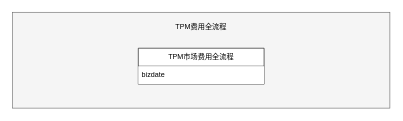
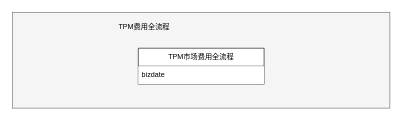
(201, 27) -> (144, 27)
